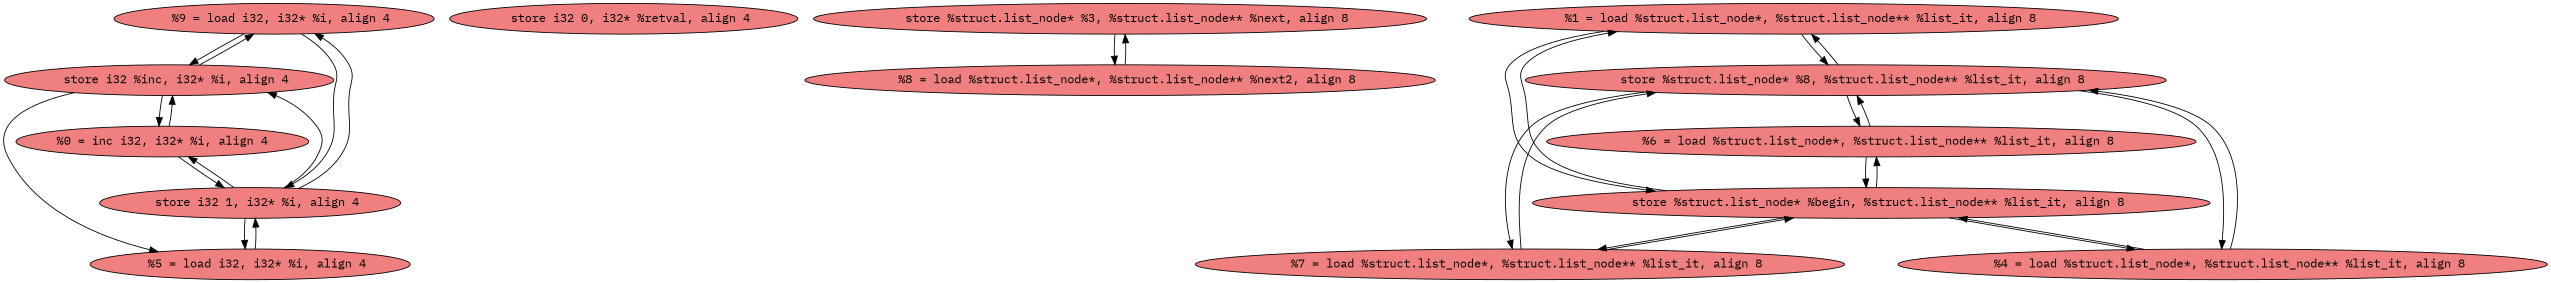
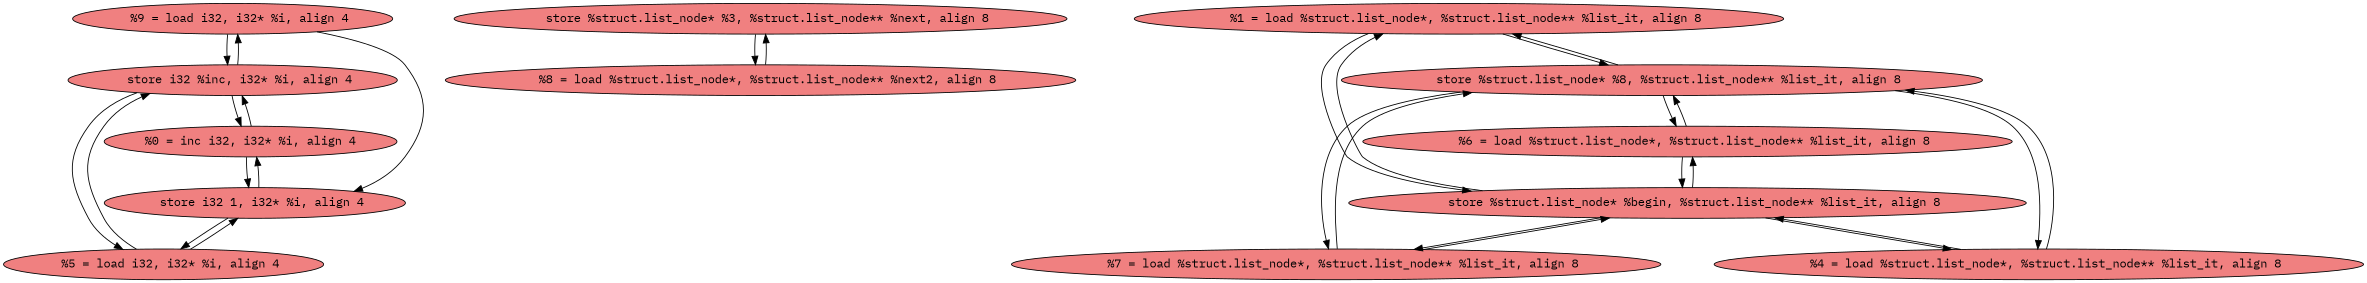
(624, 19) -> none
(349, 119) -> none
(322, 138) -> (88, 171)
